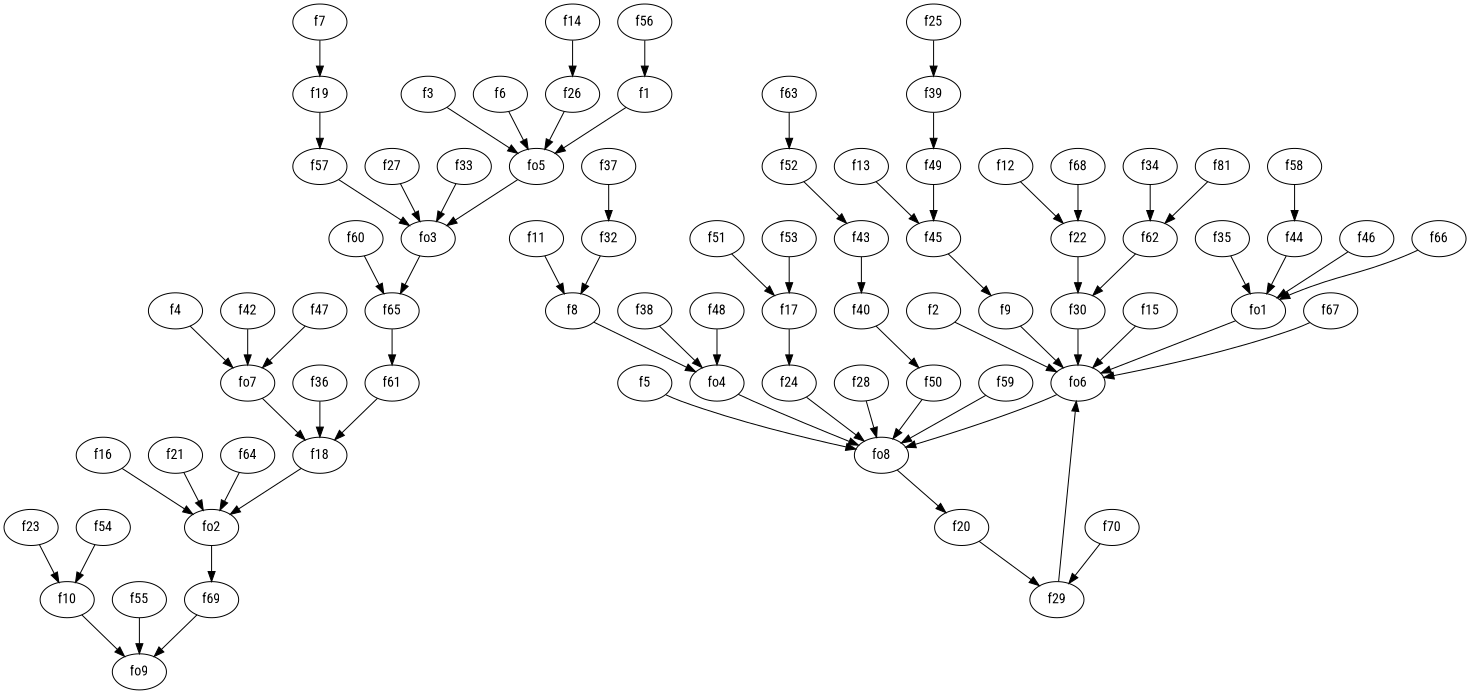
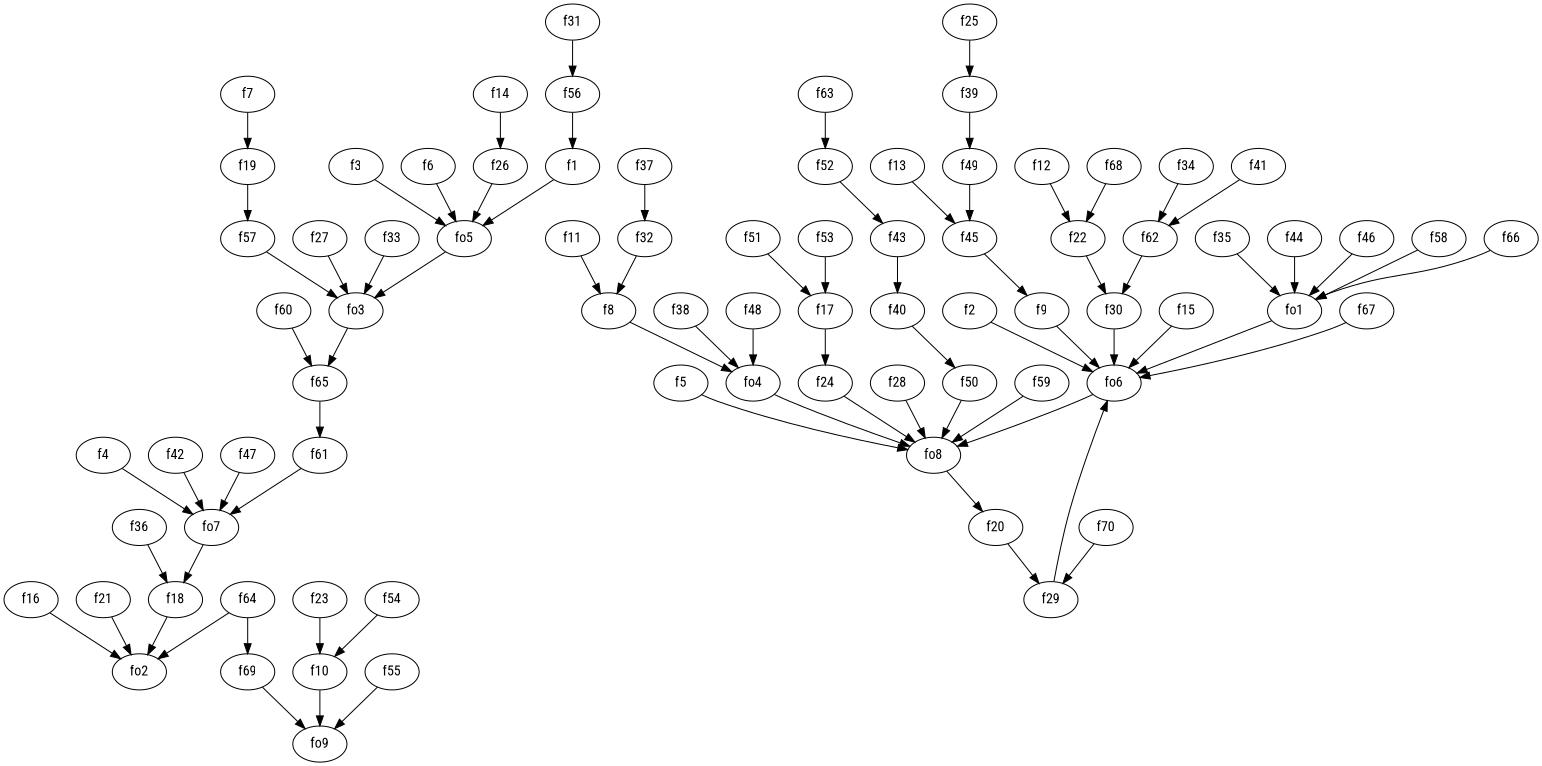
none -> (573, 22)
(1222, 166) -> (1258, 166)
(1295, 198) -> (1371, 272)
(360, 416) -> (270, 489)
(212, 559) -> (248, 631)
